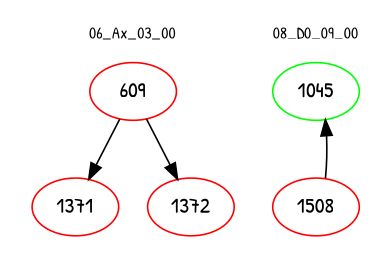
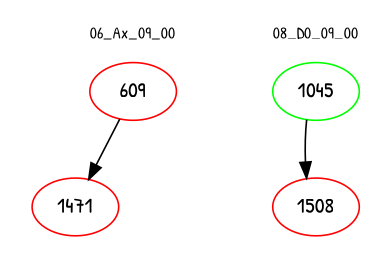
(133, 34) -> (133, 34)
(327, 157) -> (305, 141)
(75, 207) -> (75, 207)
(191, 207) -> none
